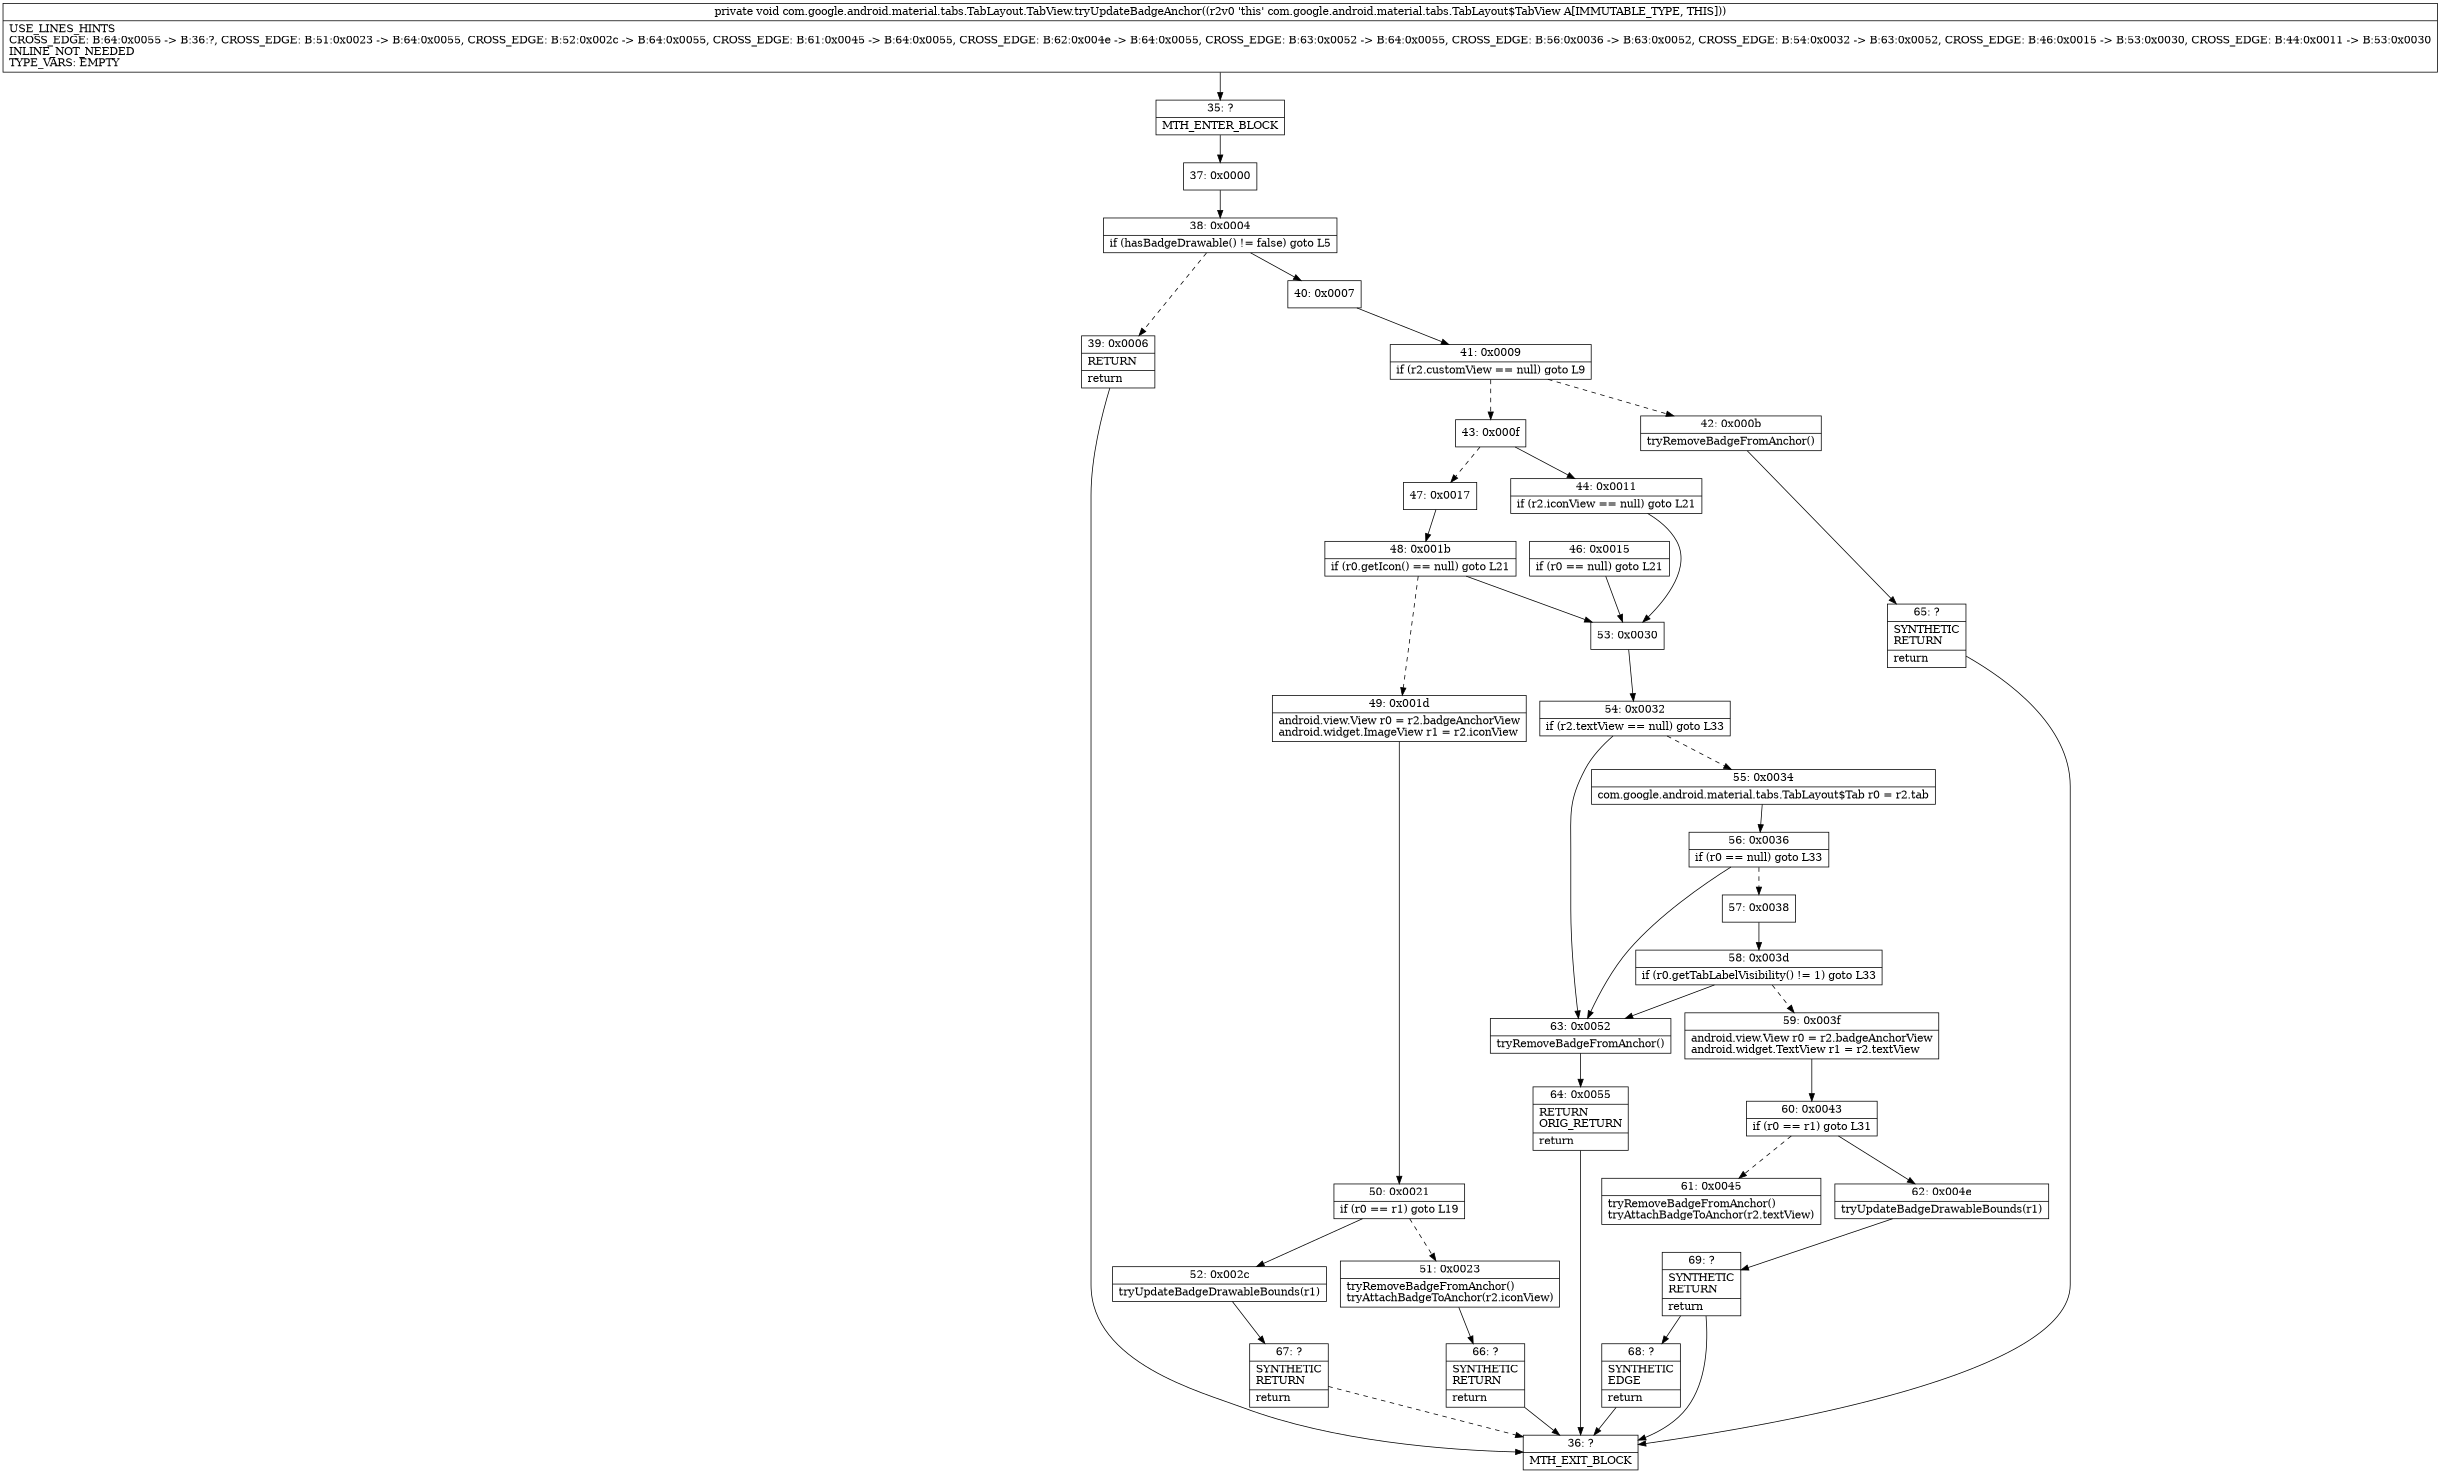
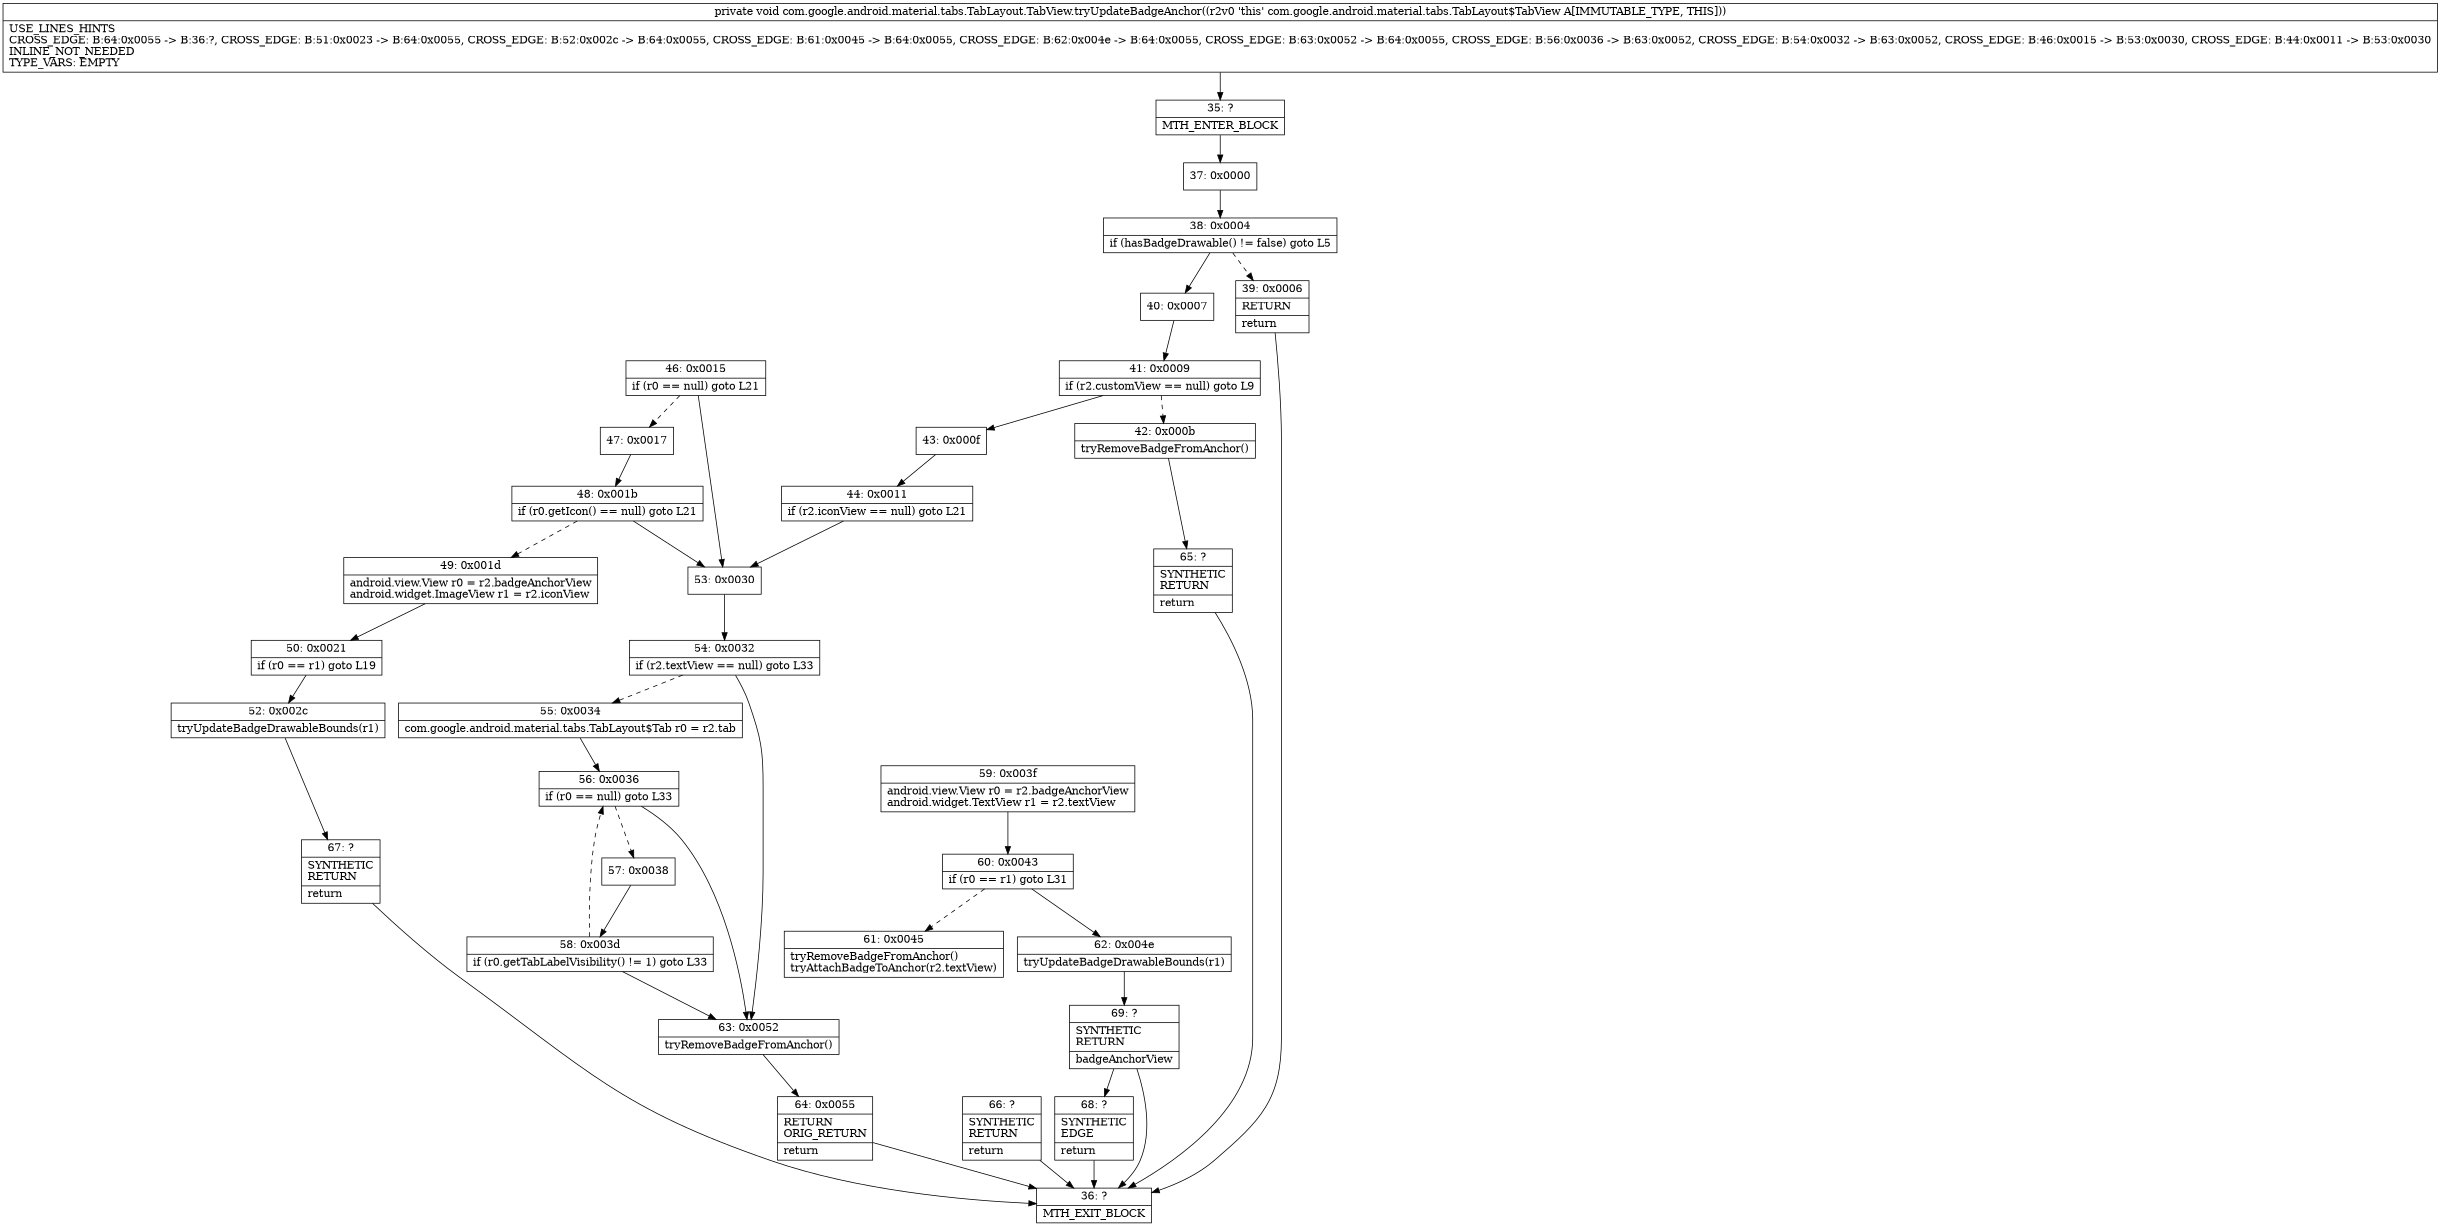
(1491, 396) -> (1049, 412)
(1468, 462) -> (667, 409)
(1781, 996) -> (591, 875)
(1450, 1284) -> none
(1686, 1307) -> (1124, 1060)
(1422, 1411) -> (671, 1120)
